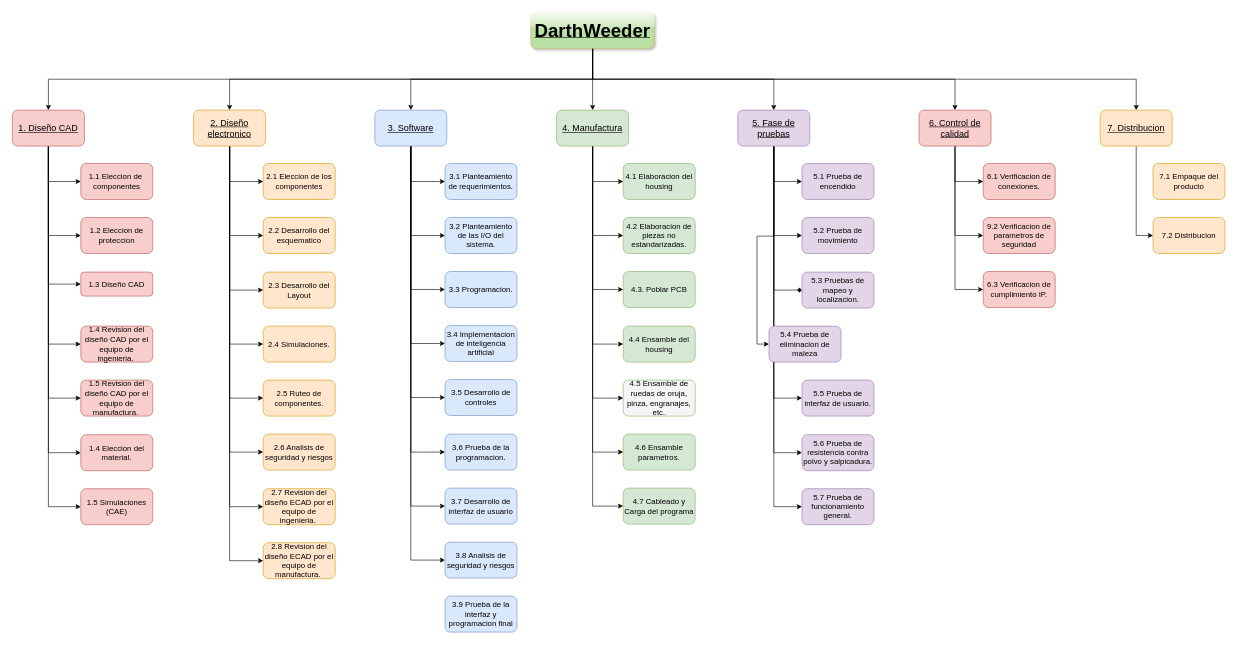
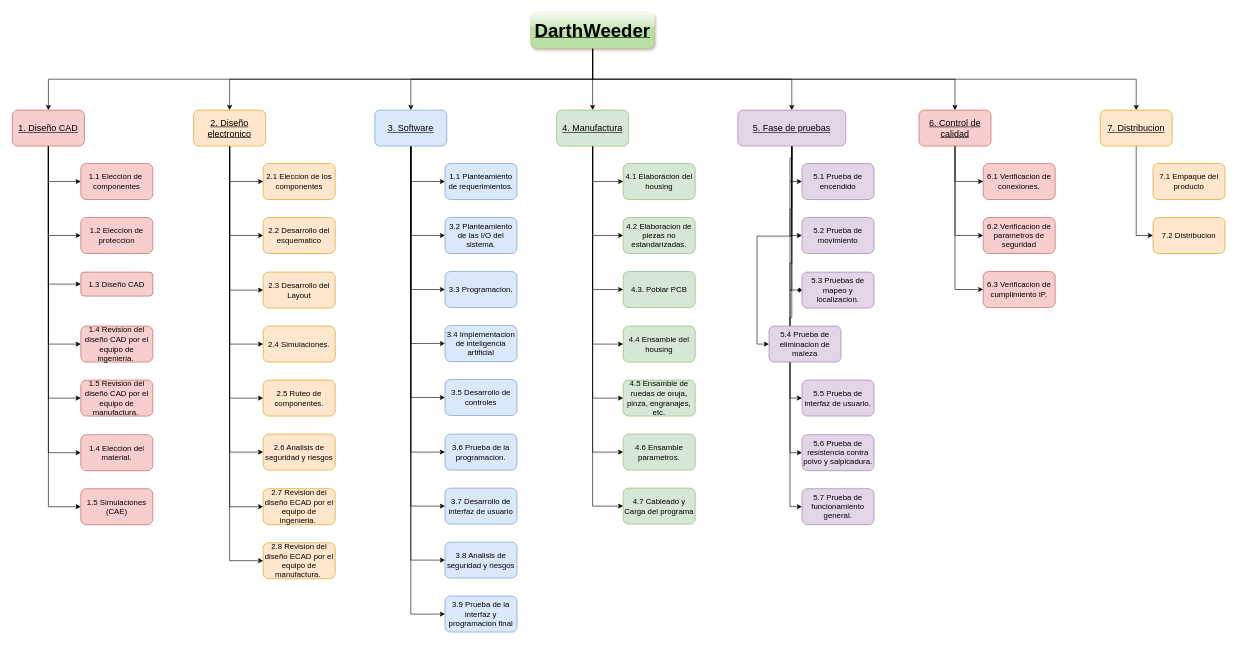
(774, 128) -> (792, 128)
(481, 182) -> (481, 182)
(1019, 236) -> (1019, 236)
(659, 398) -> (659, 398)
none -> (439, 614)
